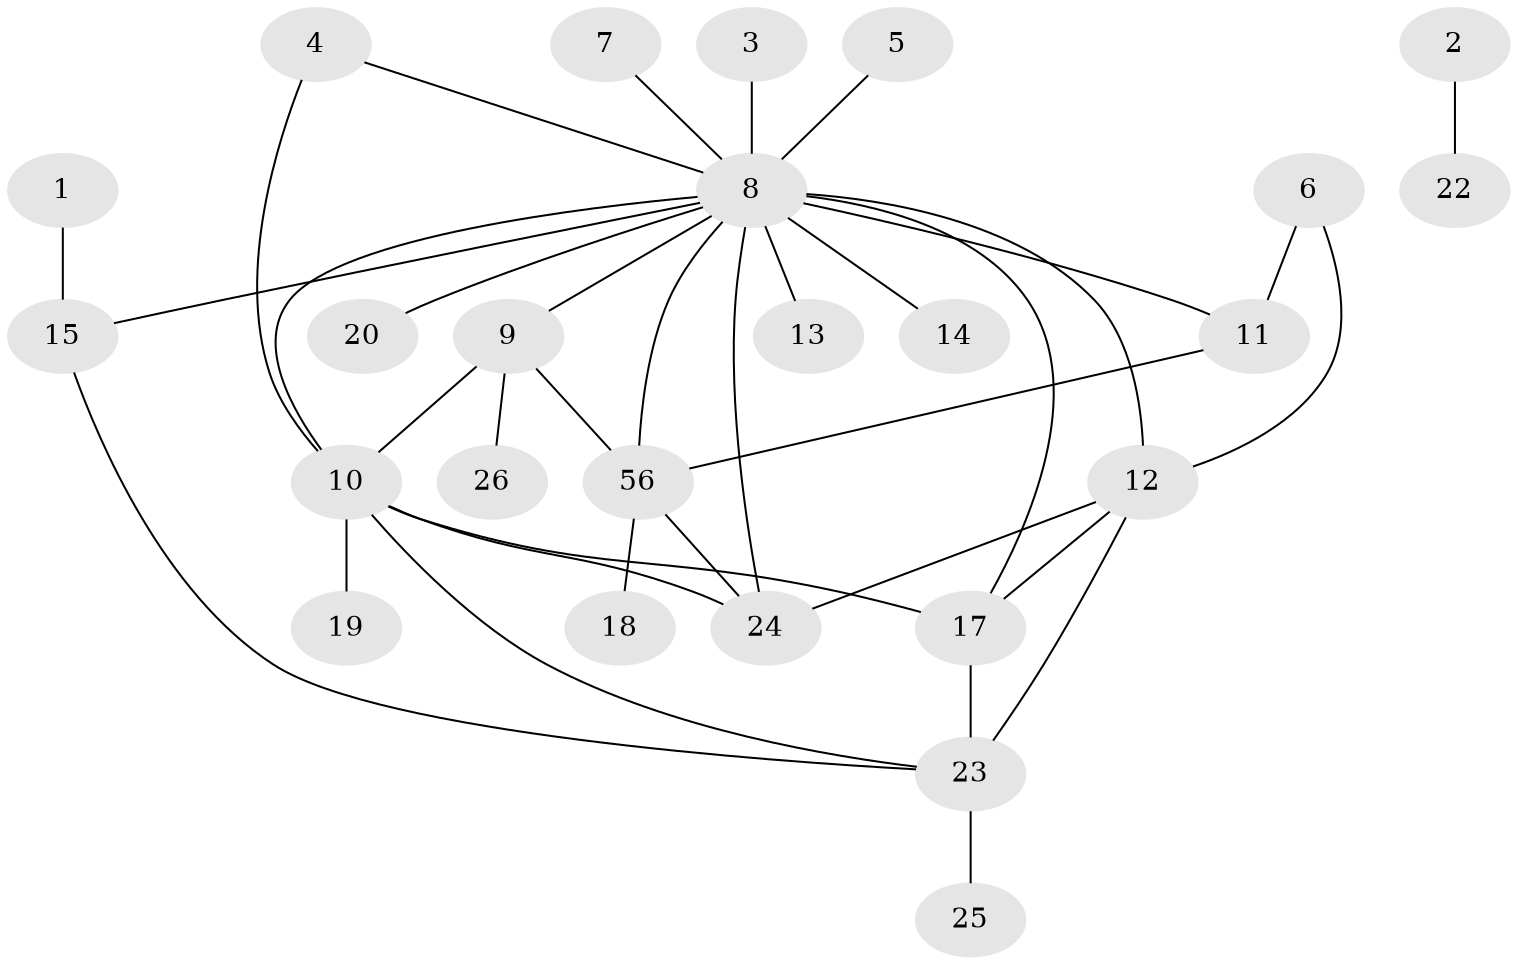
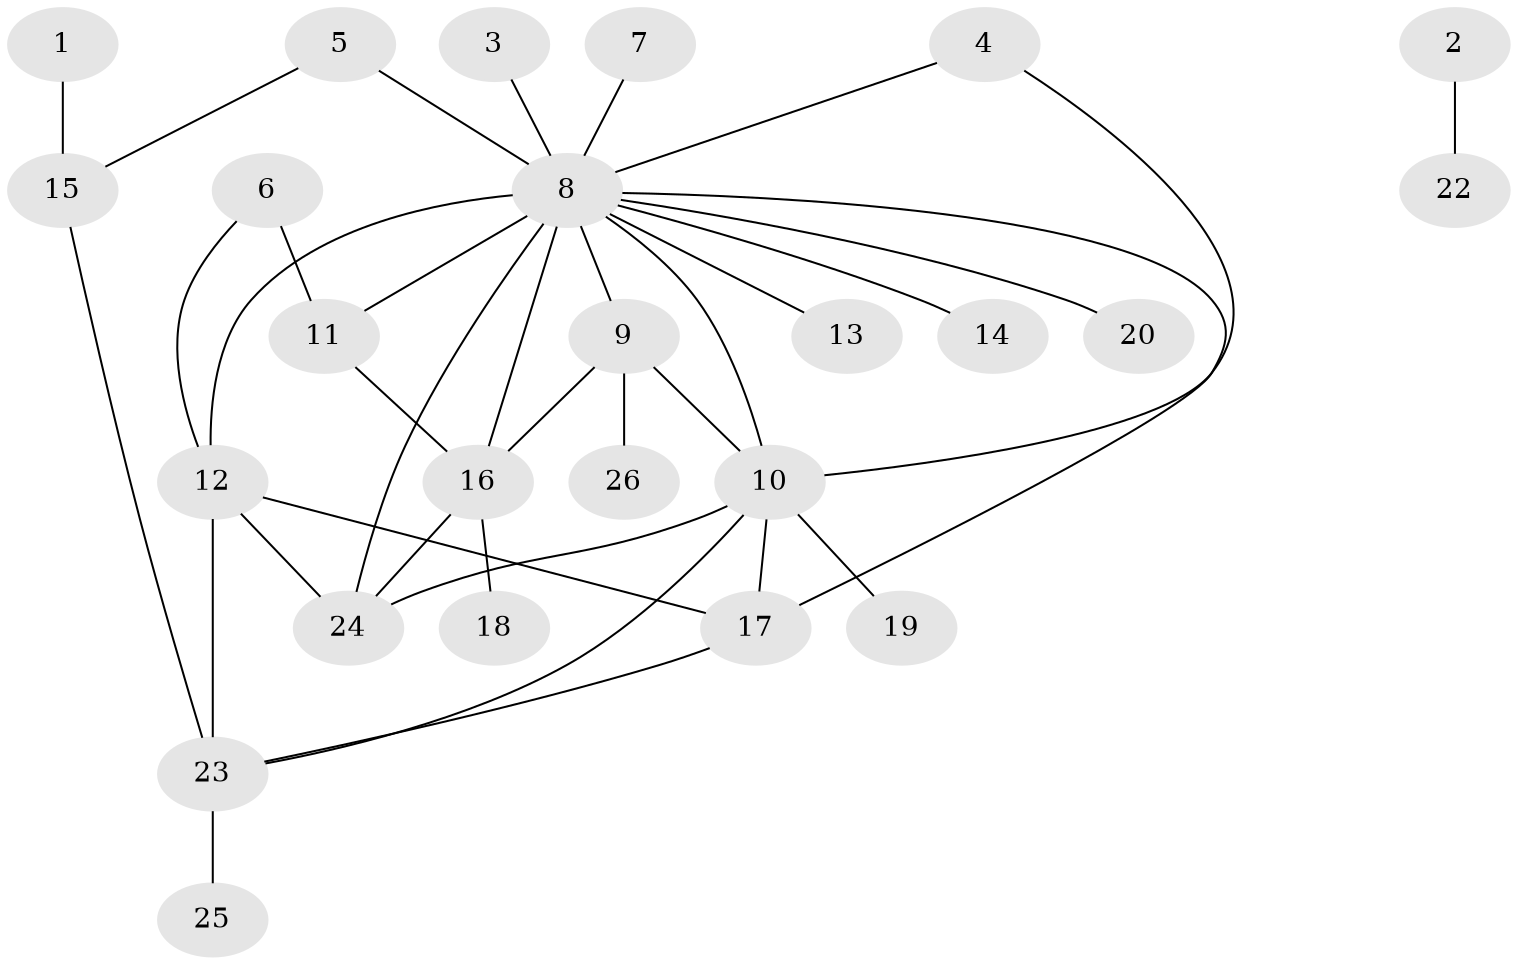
(407, 262) -> (202, 117)
(638, 482) -> (478, 482)
